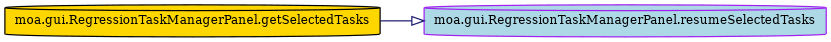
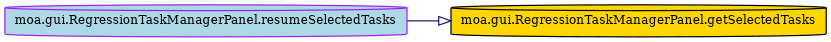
(396, 21) -> (423, 21)
